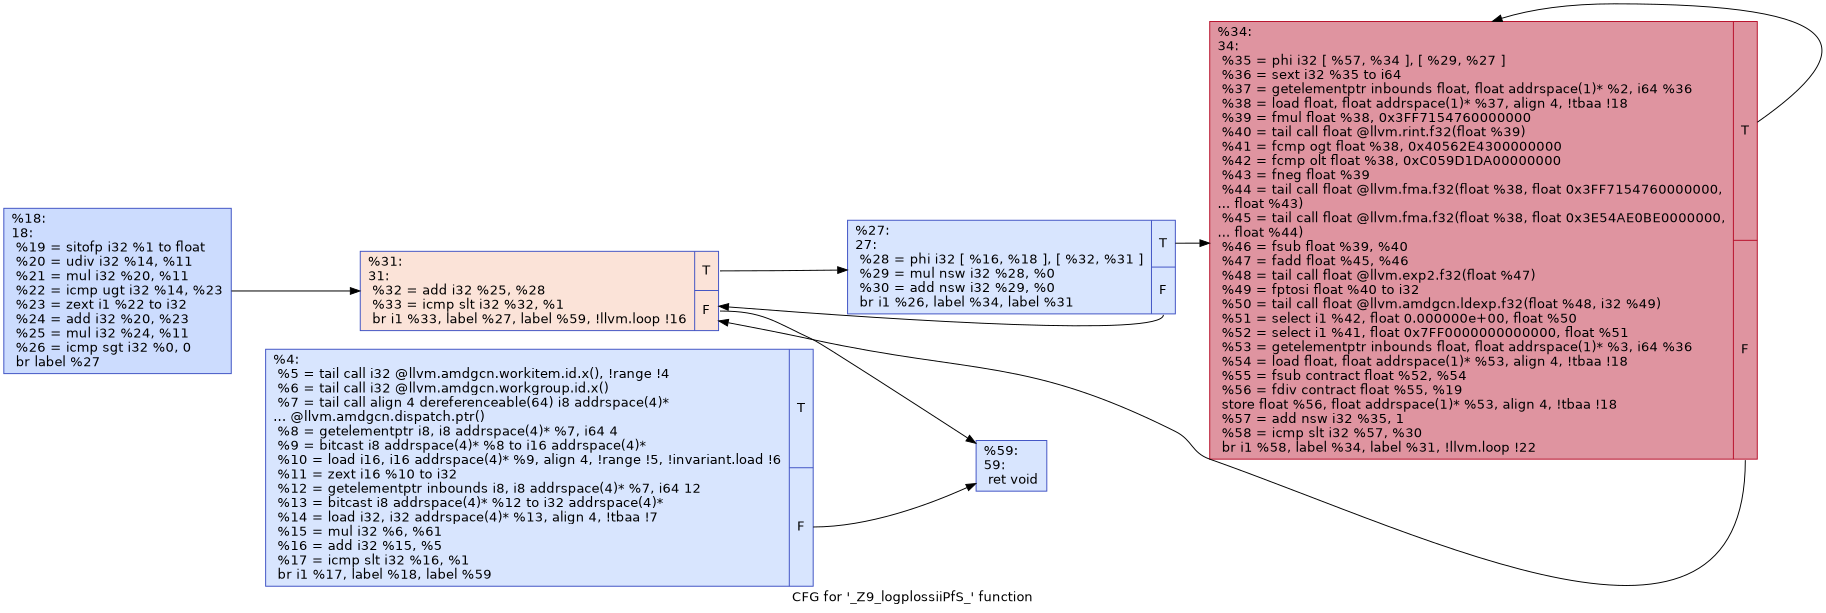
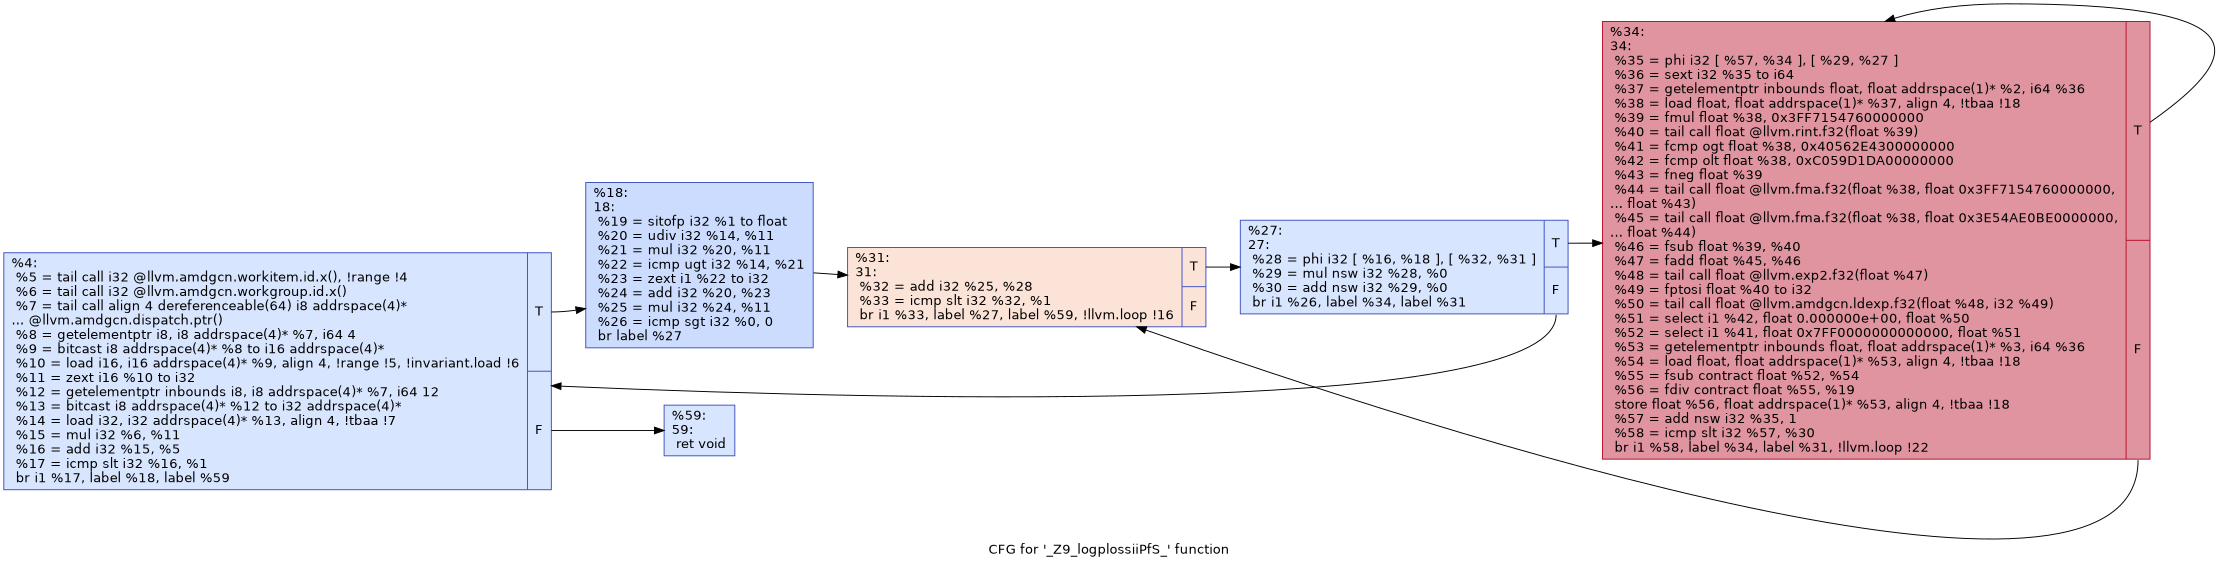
(118, 290) -> (699, 265)
none -> (564, 312)
(947, 322) -> (1068, 396)
(849, 362) -> none
(358, 532) -> (97, 435)
